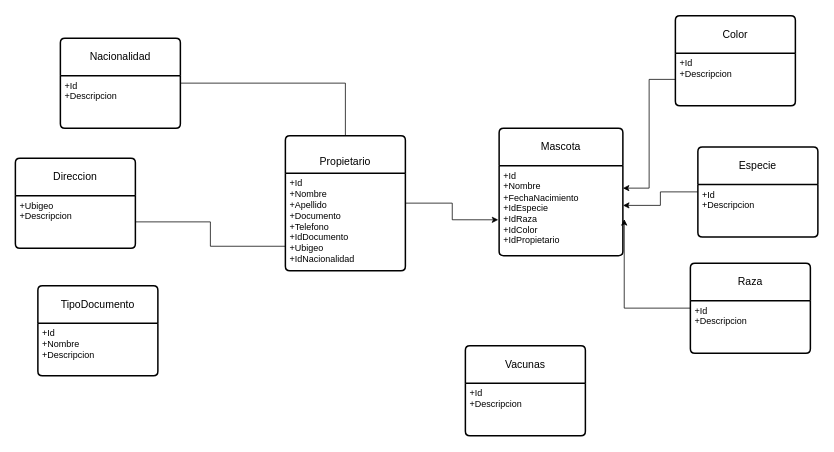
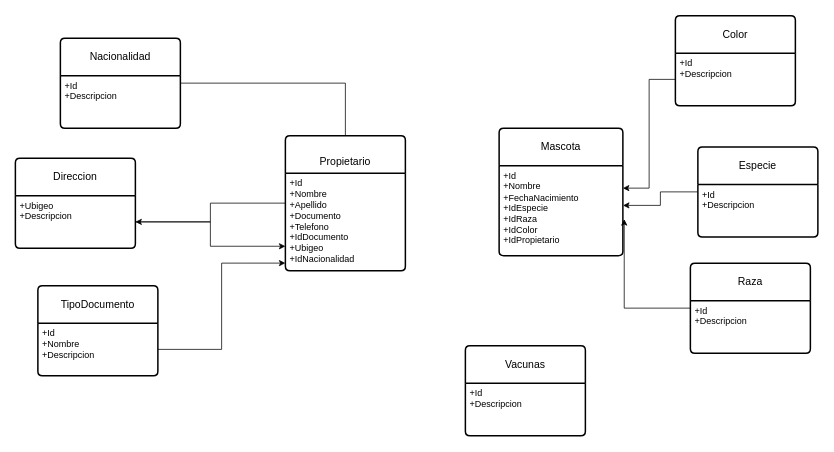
(463, 220) -> (239, 203)
(280, 246) -> (279, 246)
none -> (222, 336)
